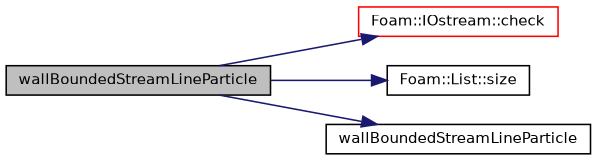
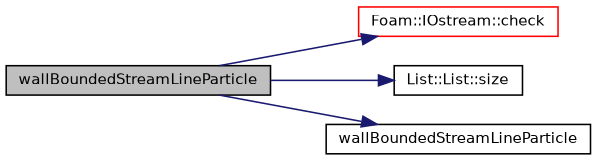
(458, 80) -> (458, 80)
